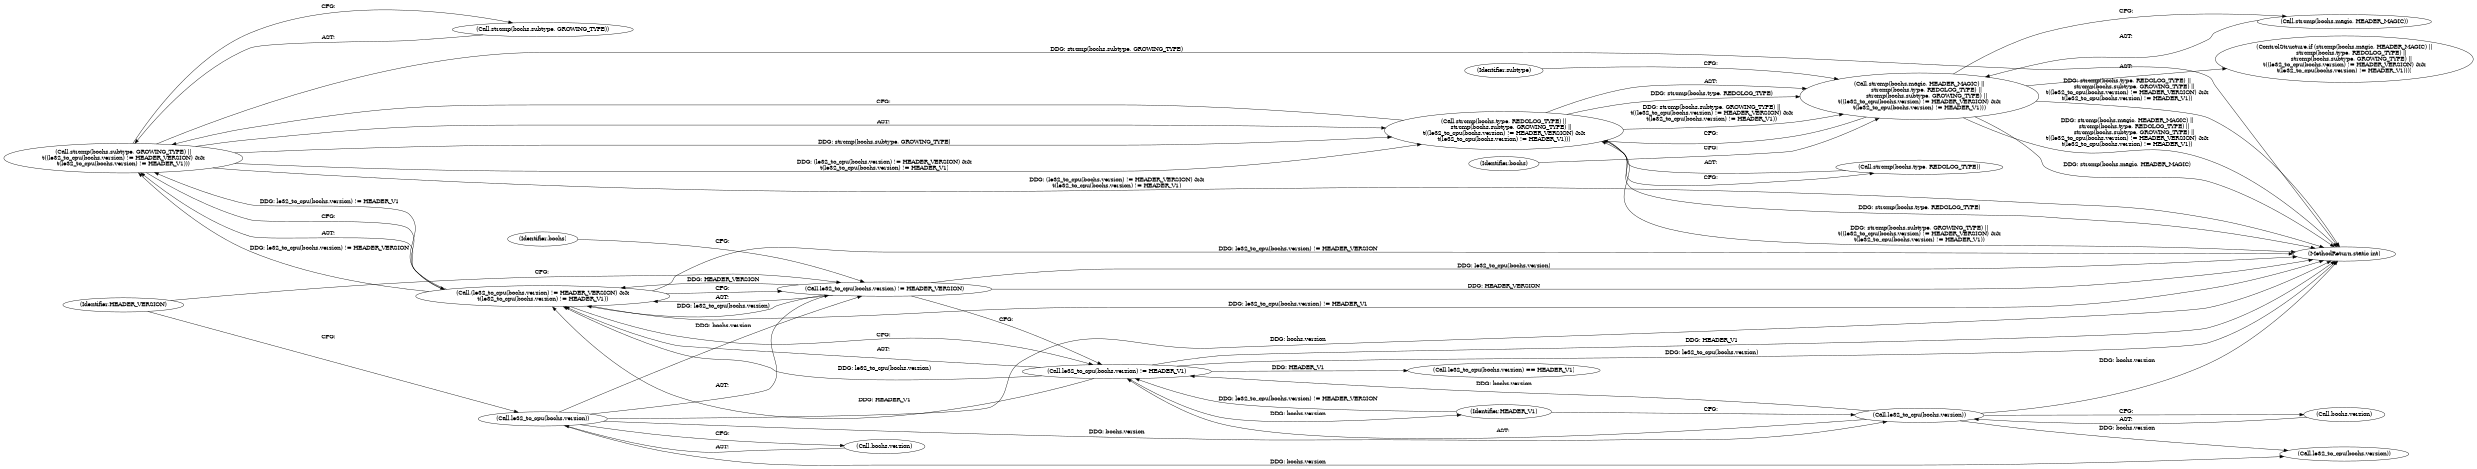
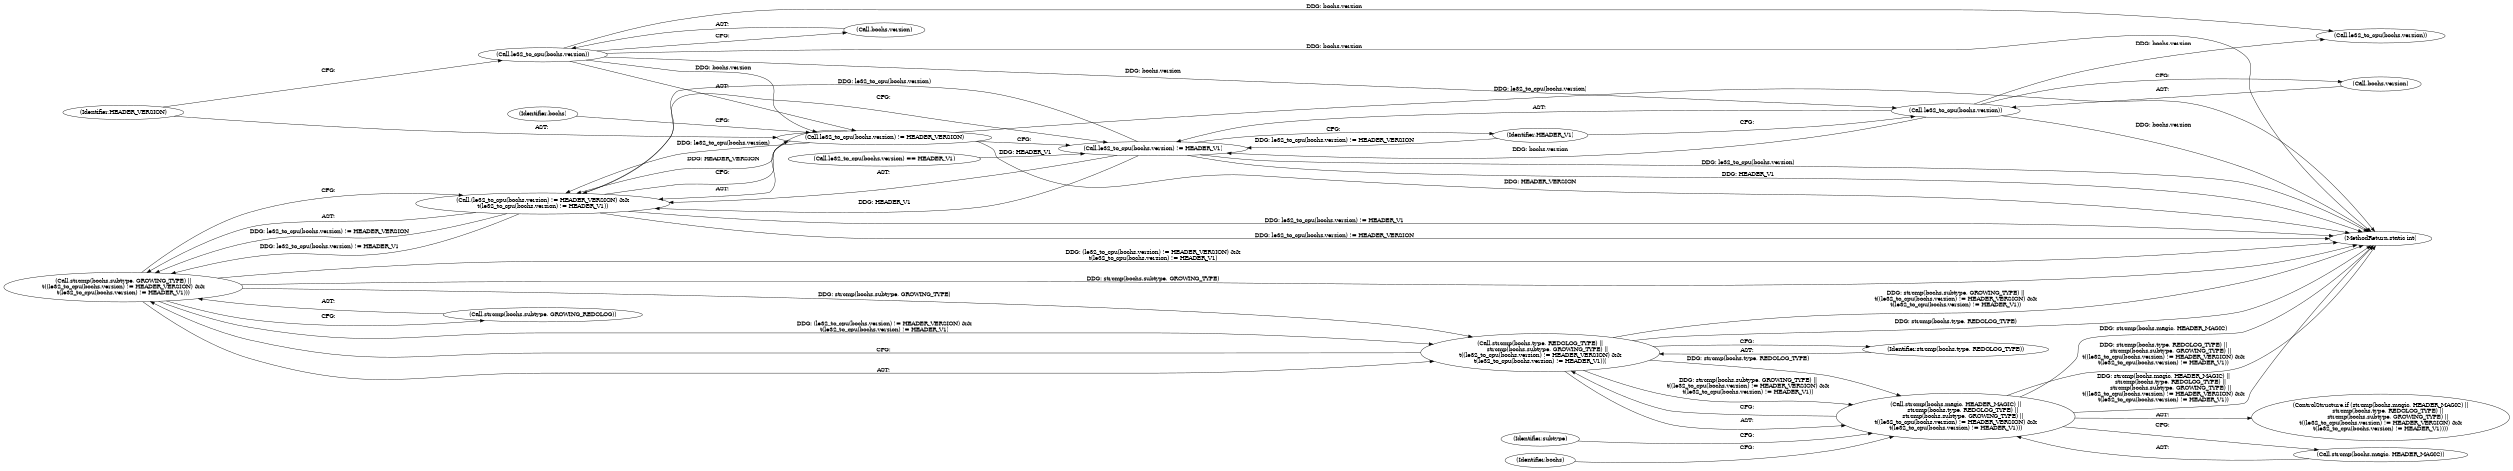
(543, 30) -> (543, 315)
(1919, 167) -> (1956, 349)
(543, 272) -> (543, 128)
(1308, 371) -> (1030, 156)
(1298, 414) -> (1334, 130)
